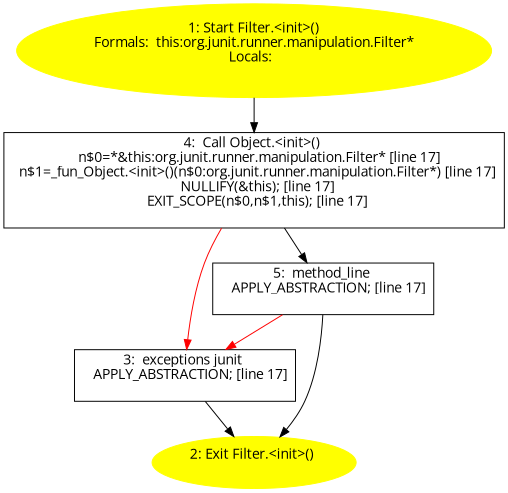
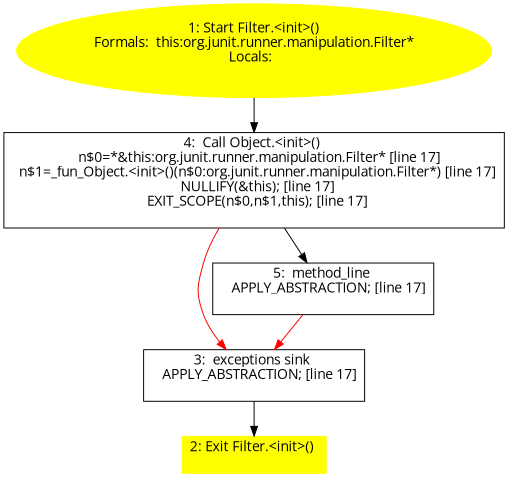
(185, 375) -> (254, 375)
(314, 375) -> none
(254, 463) -> (254, 455)
